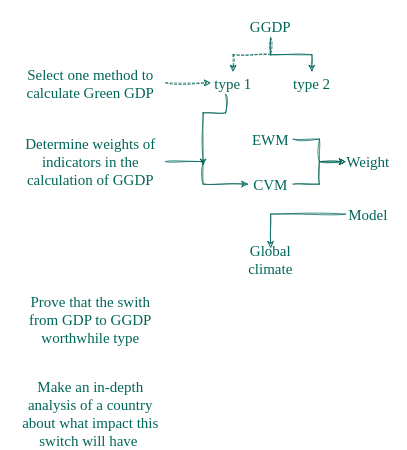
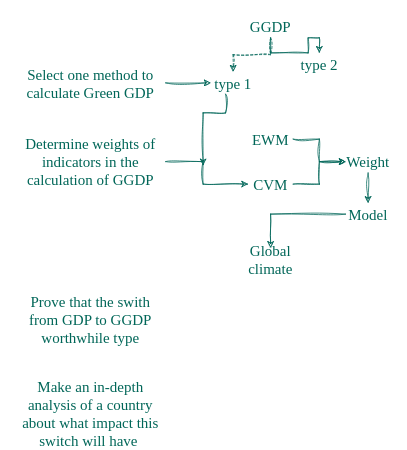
(185, 83) -> (185, 83)
(312, 83) -> (319, 64)
none -> (368, 185)
